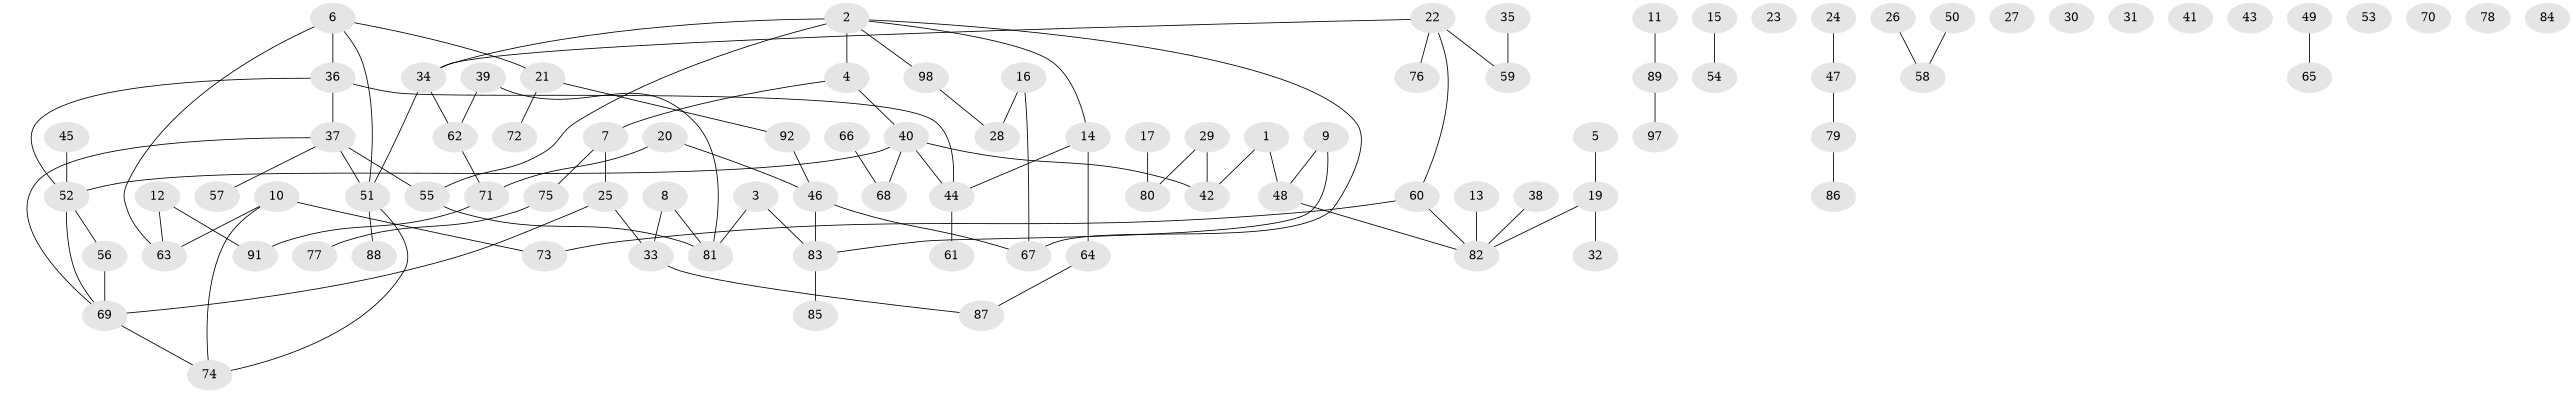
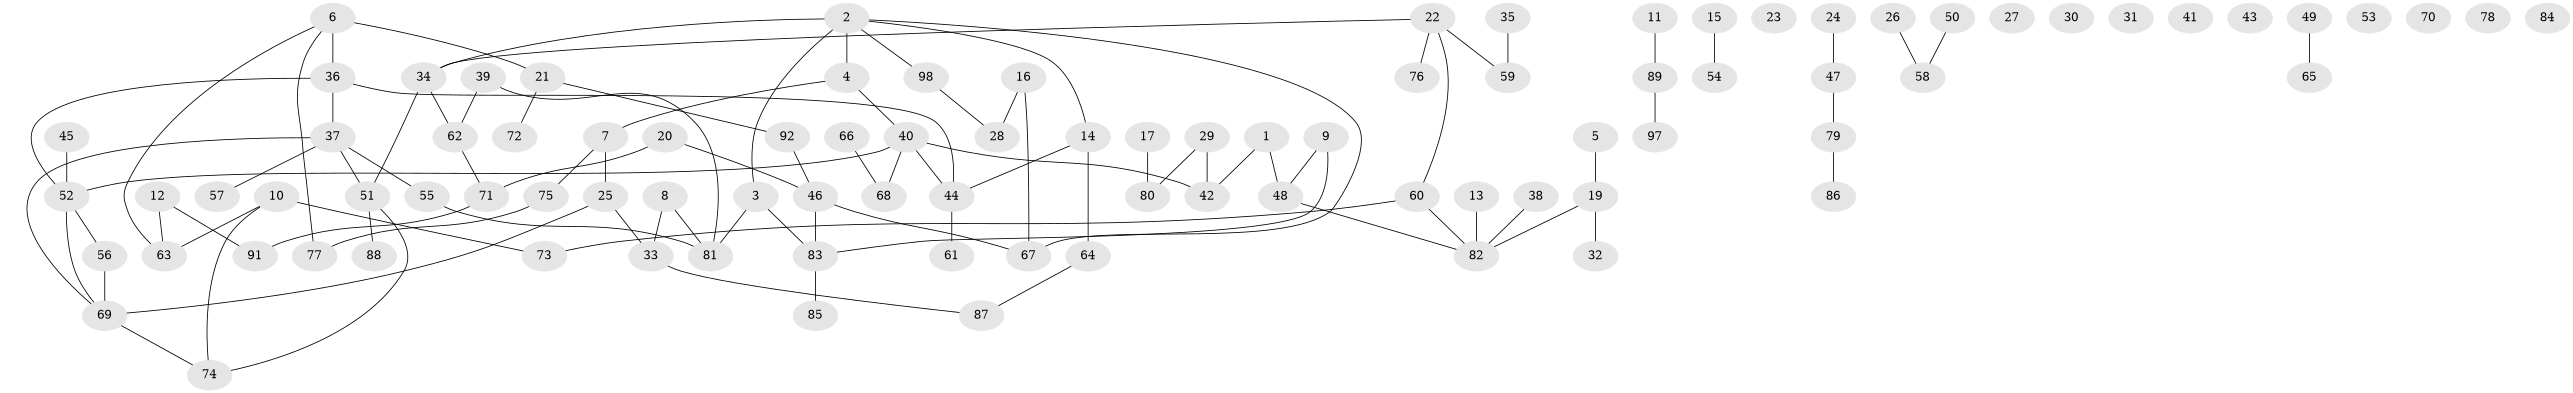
(648, 85) -> (767, 103)
(371, 104) -> (301, 128)
